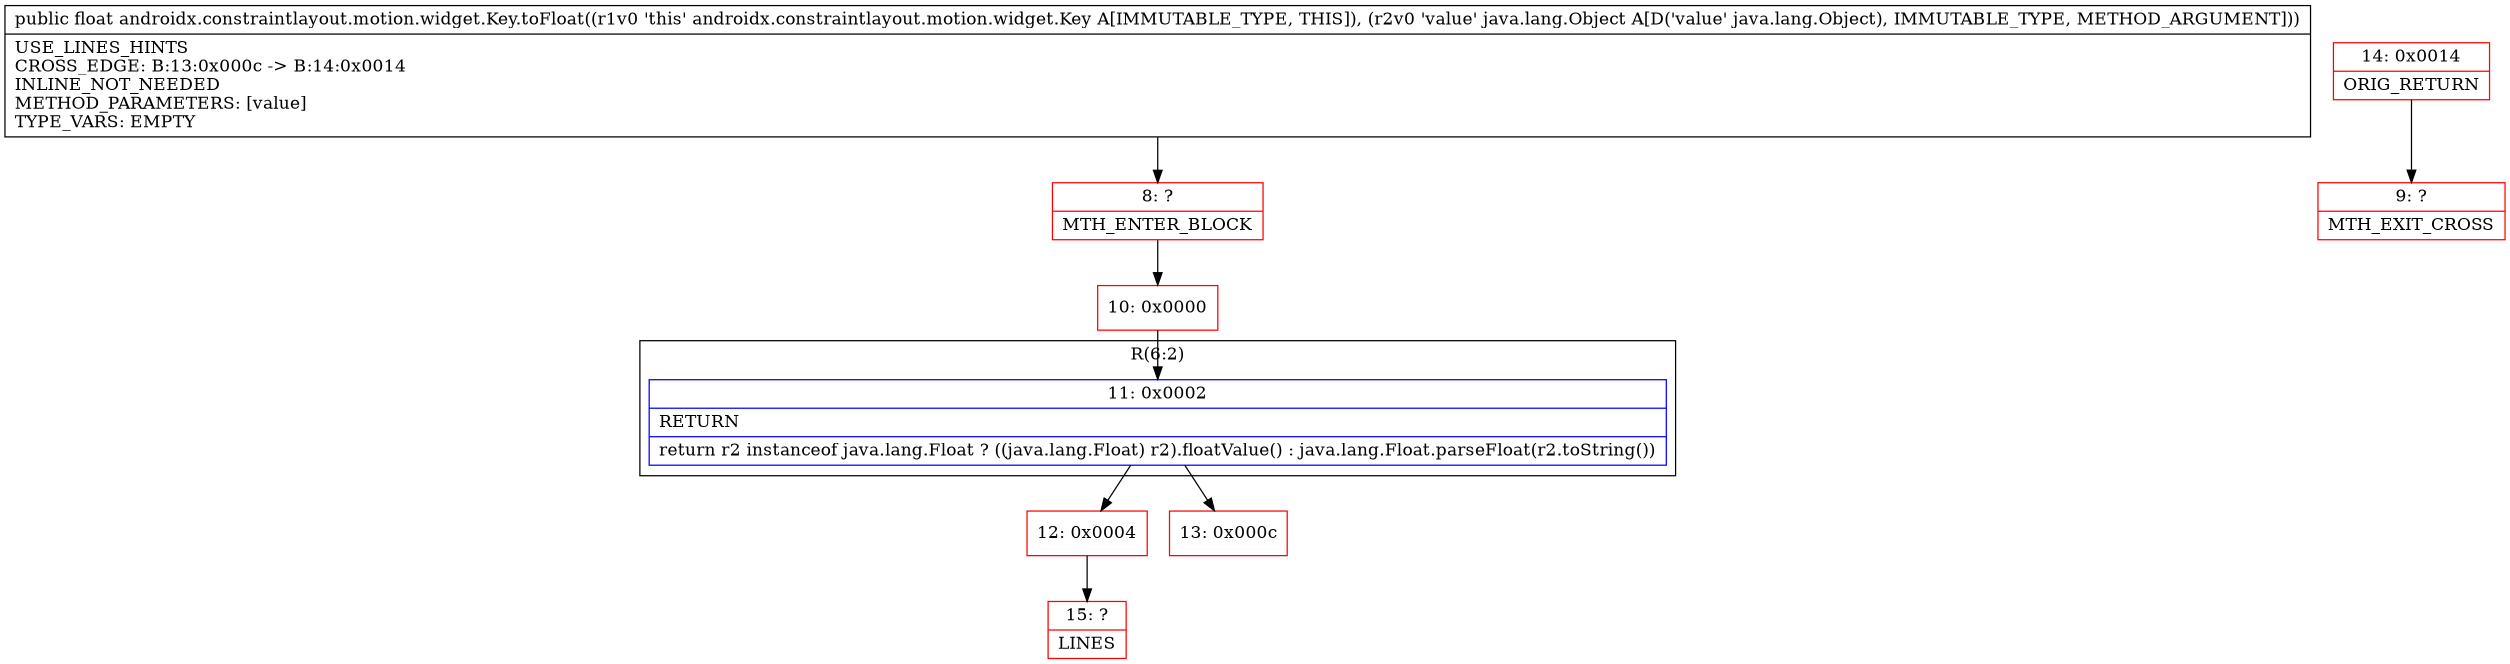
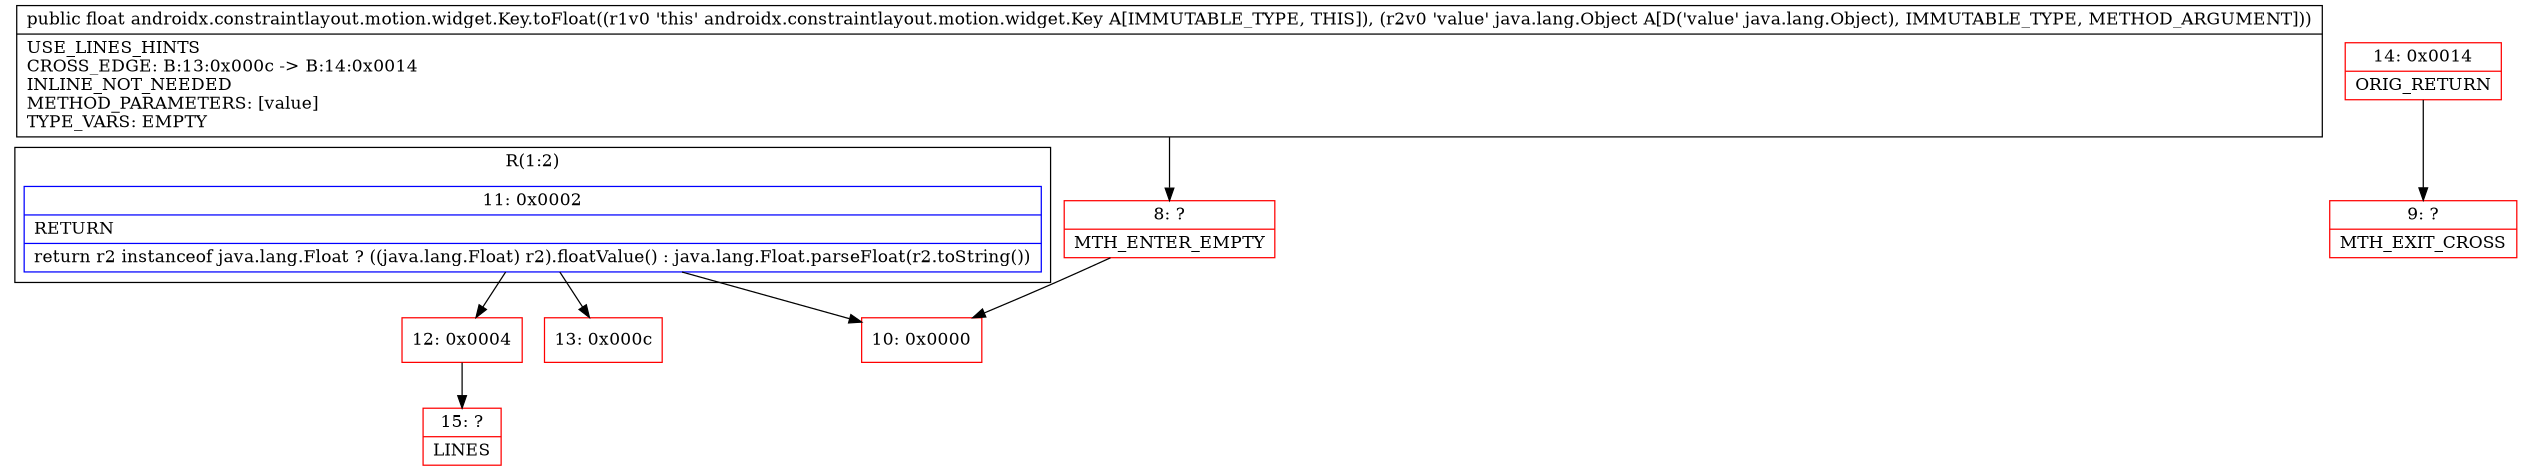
(1158, 225) -> (1170, 243)
(1158, 349) -> (766, 295)
(1158, 355) -> (533, 162)
